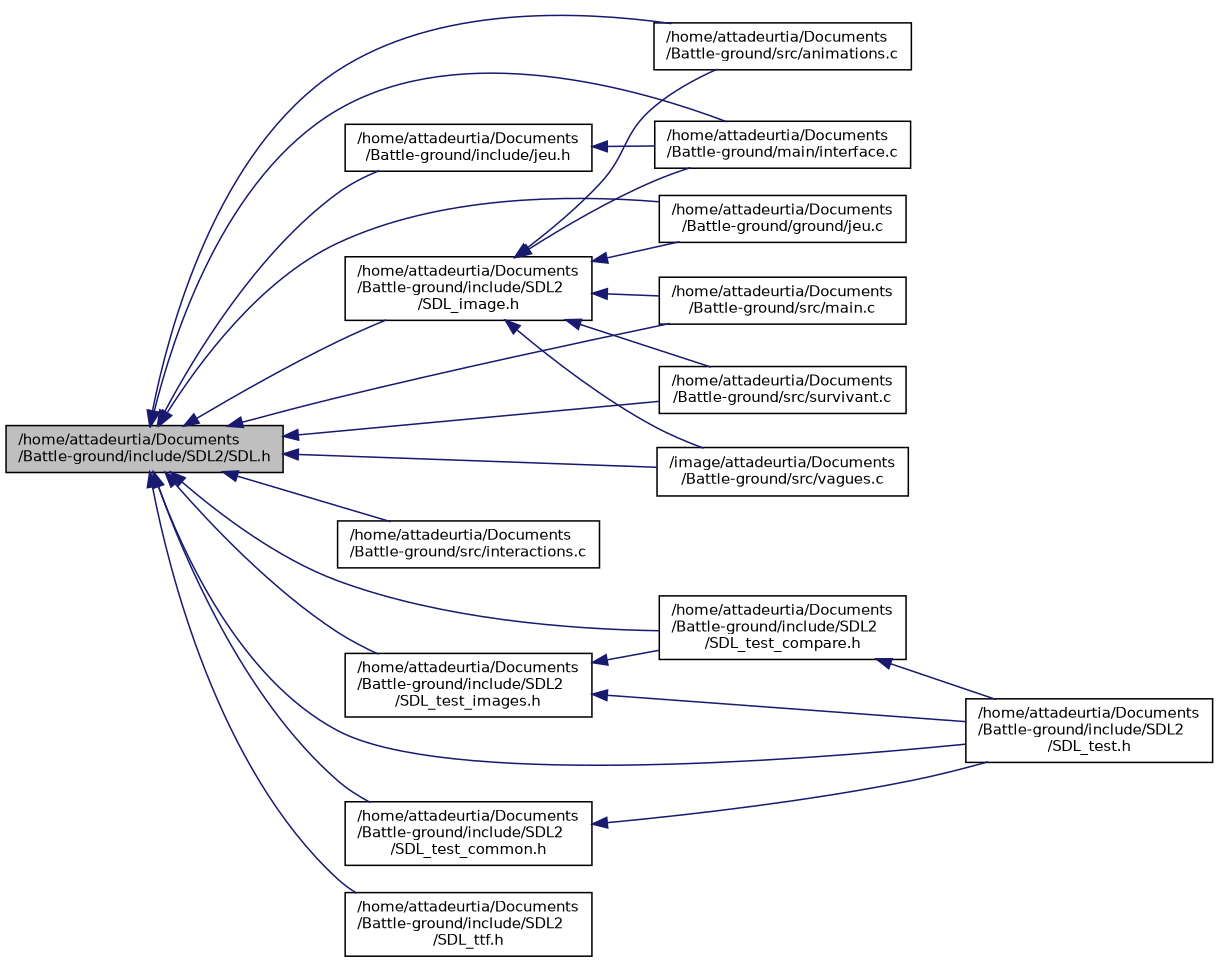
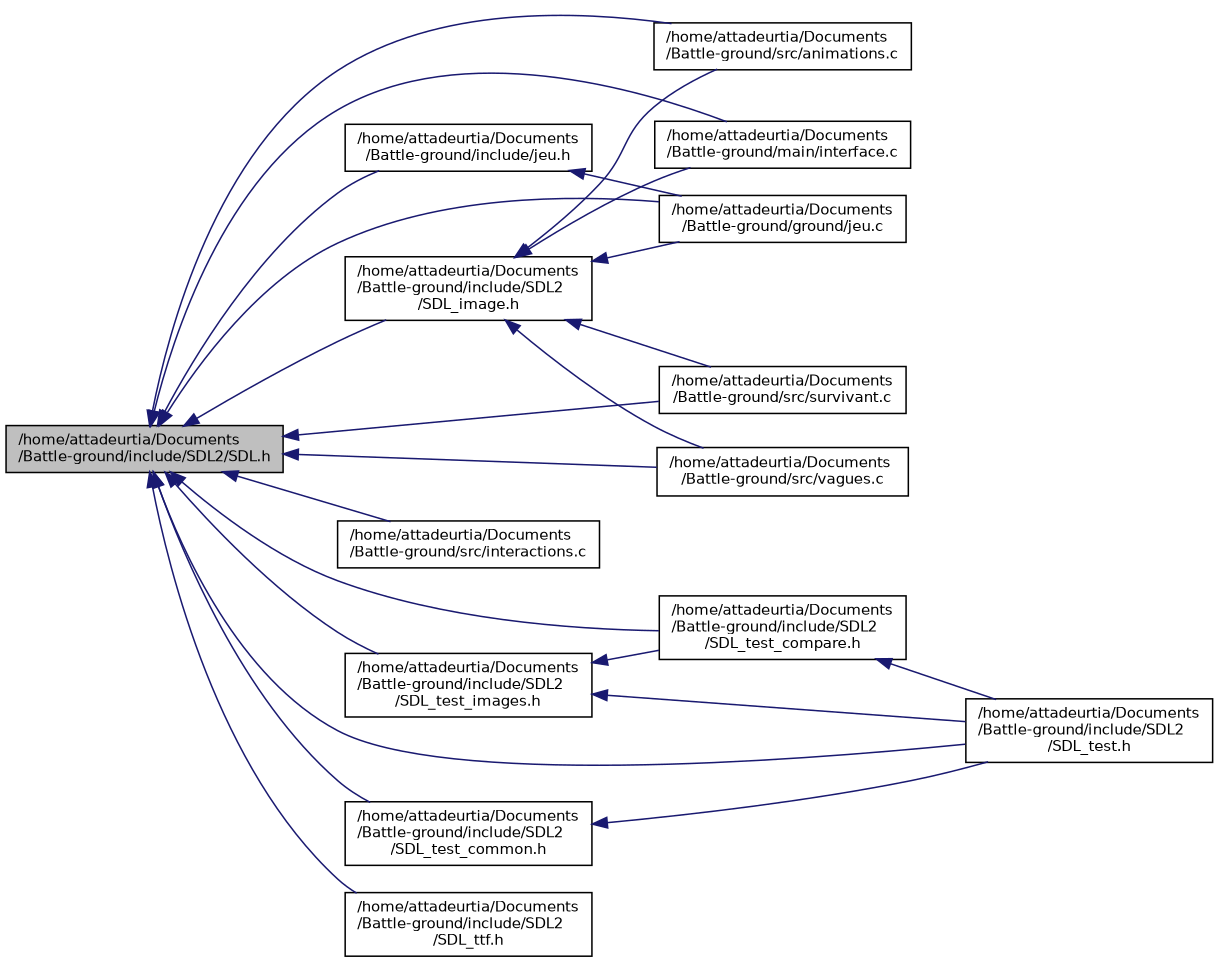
(636, 146) -> (626, 183)
(783, 301) -> none
(783, 472) -> (783, 472)
